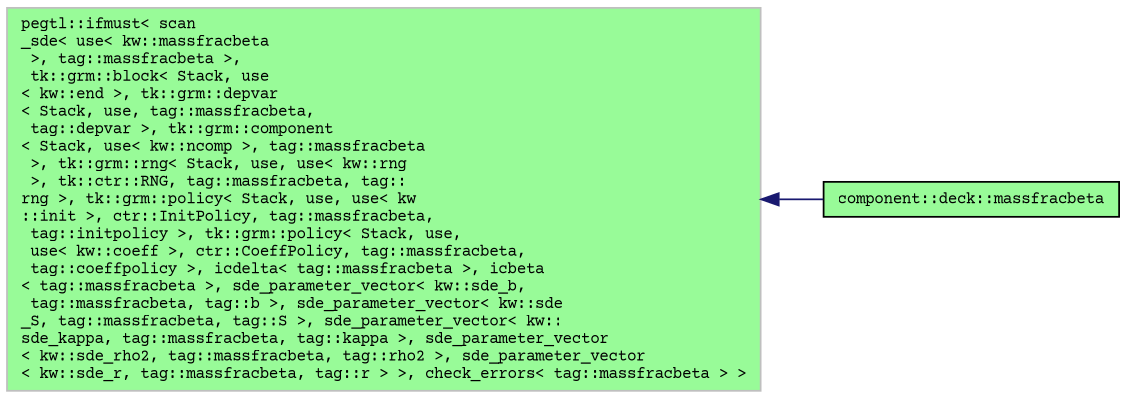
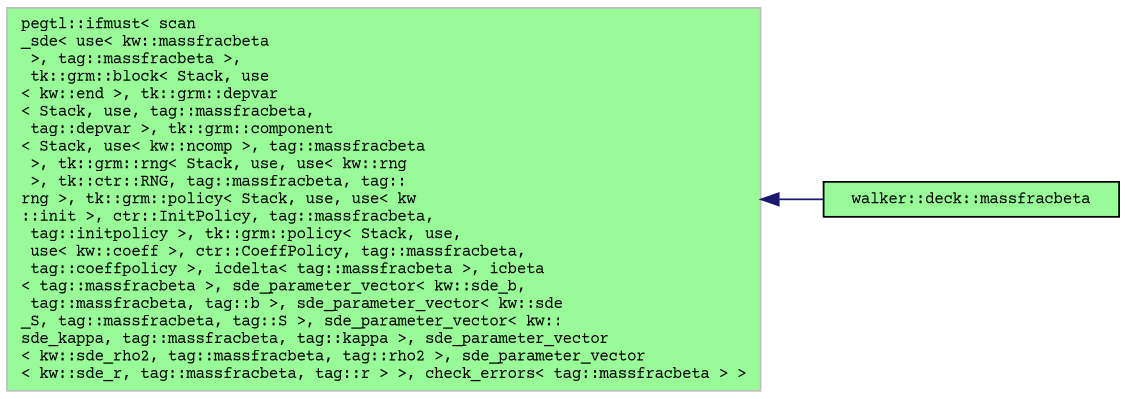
(971, 199) -> (971, 199)
